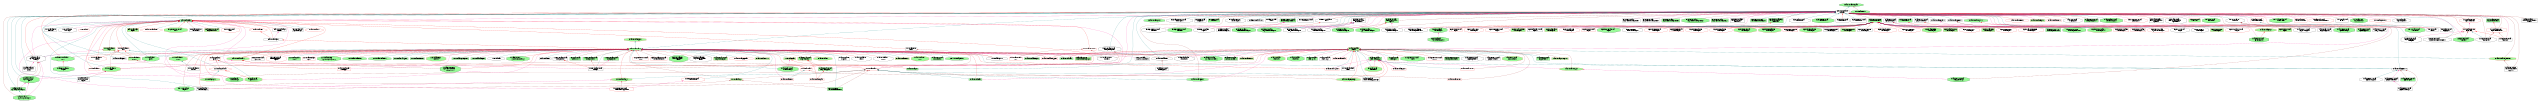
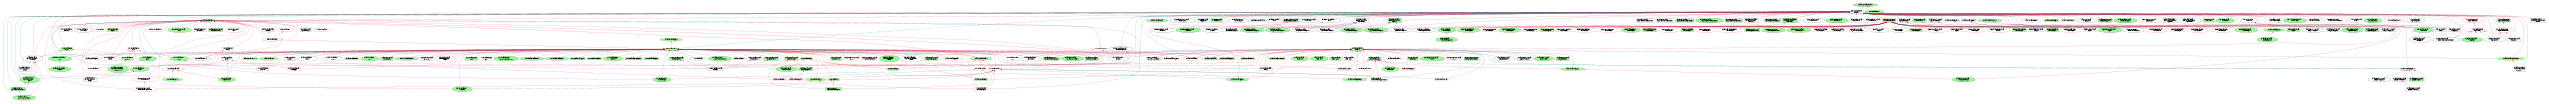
(1162, 69) -> none
